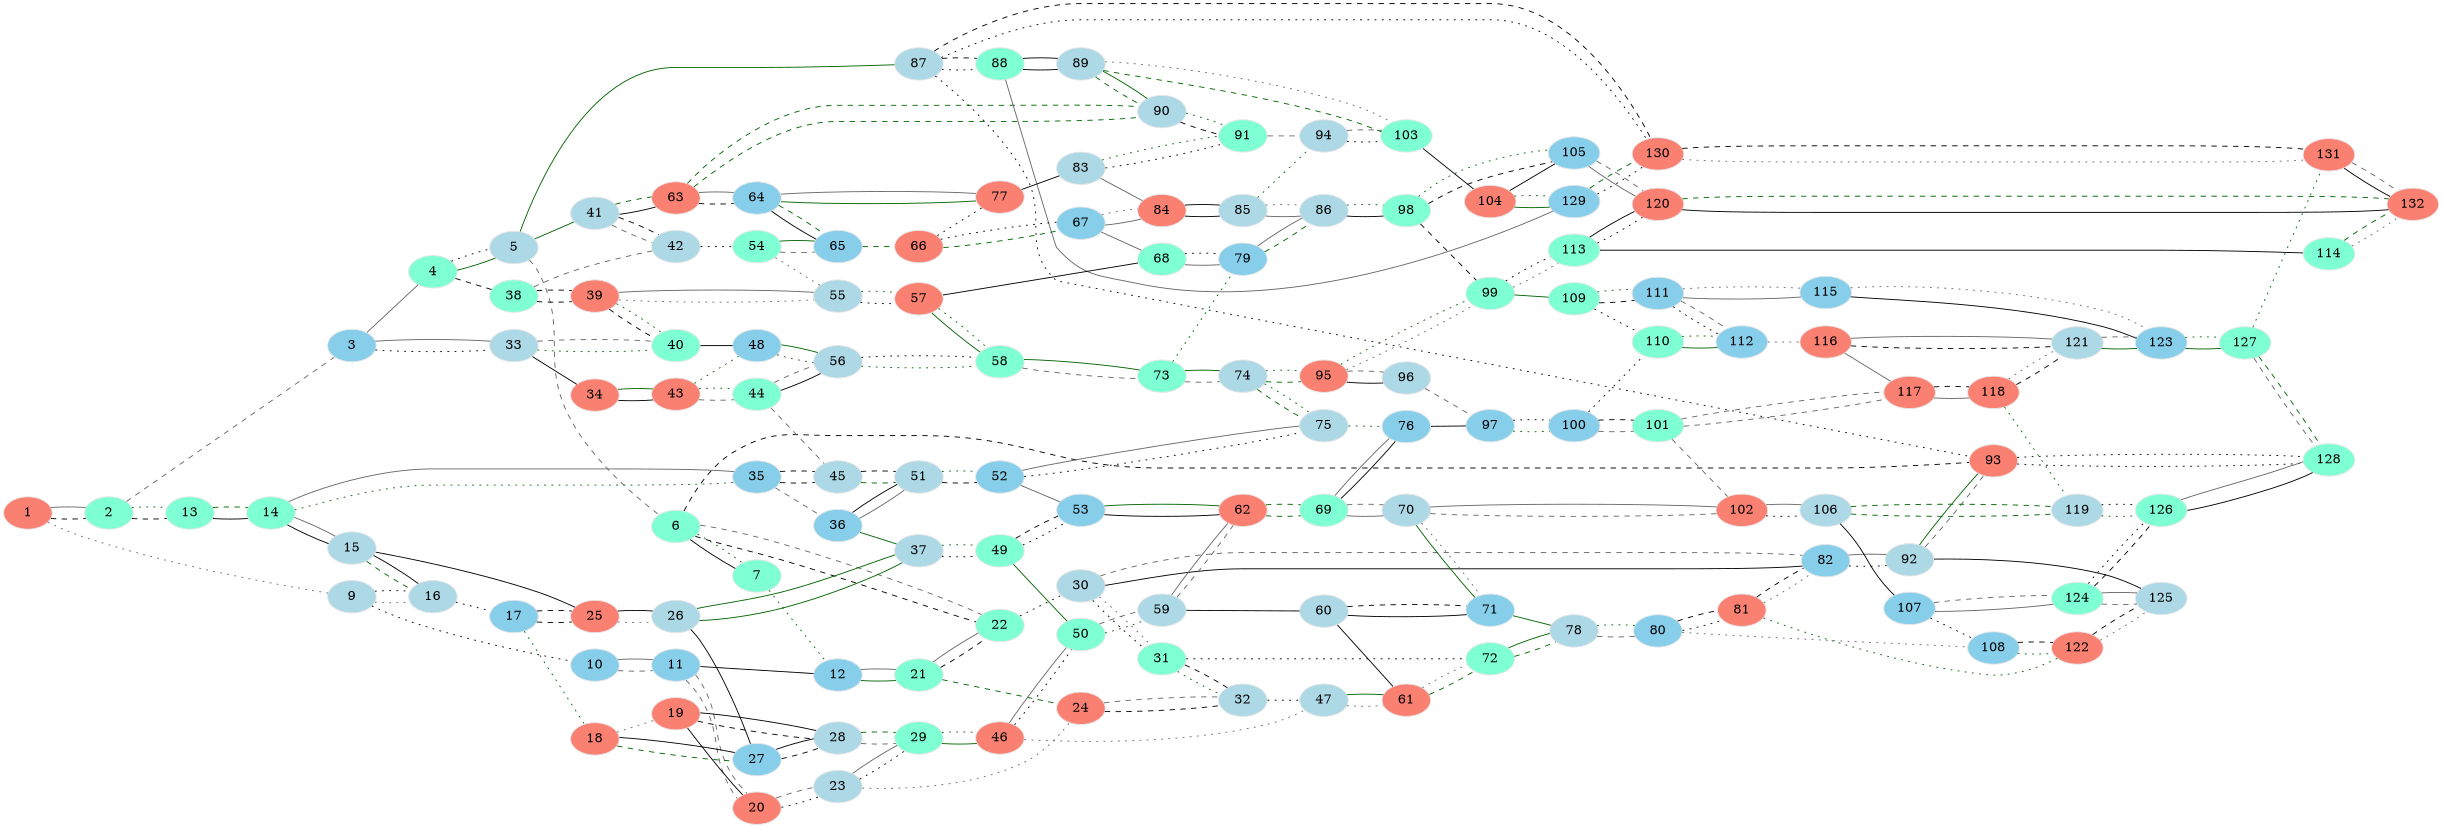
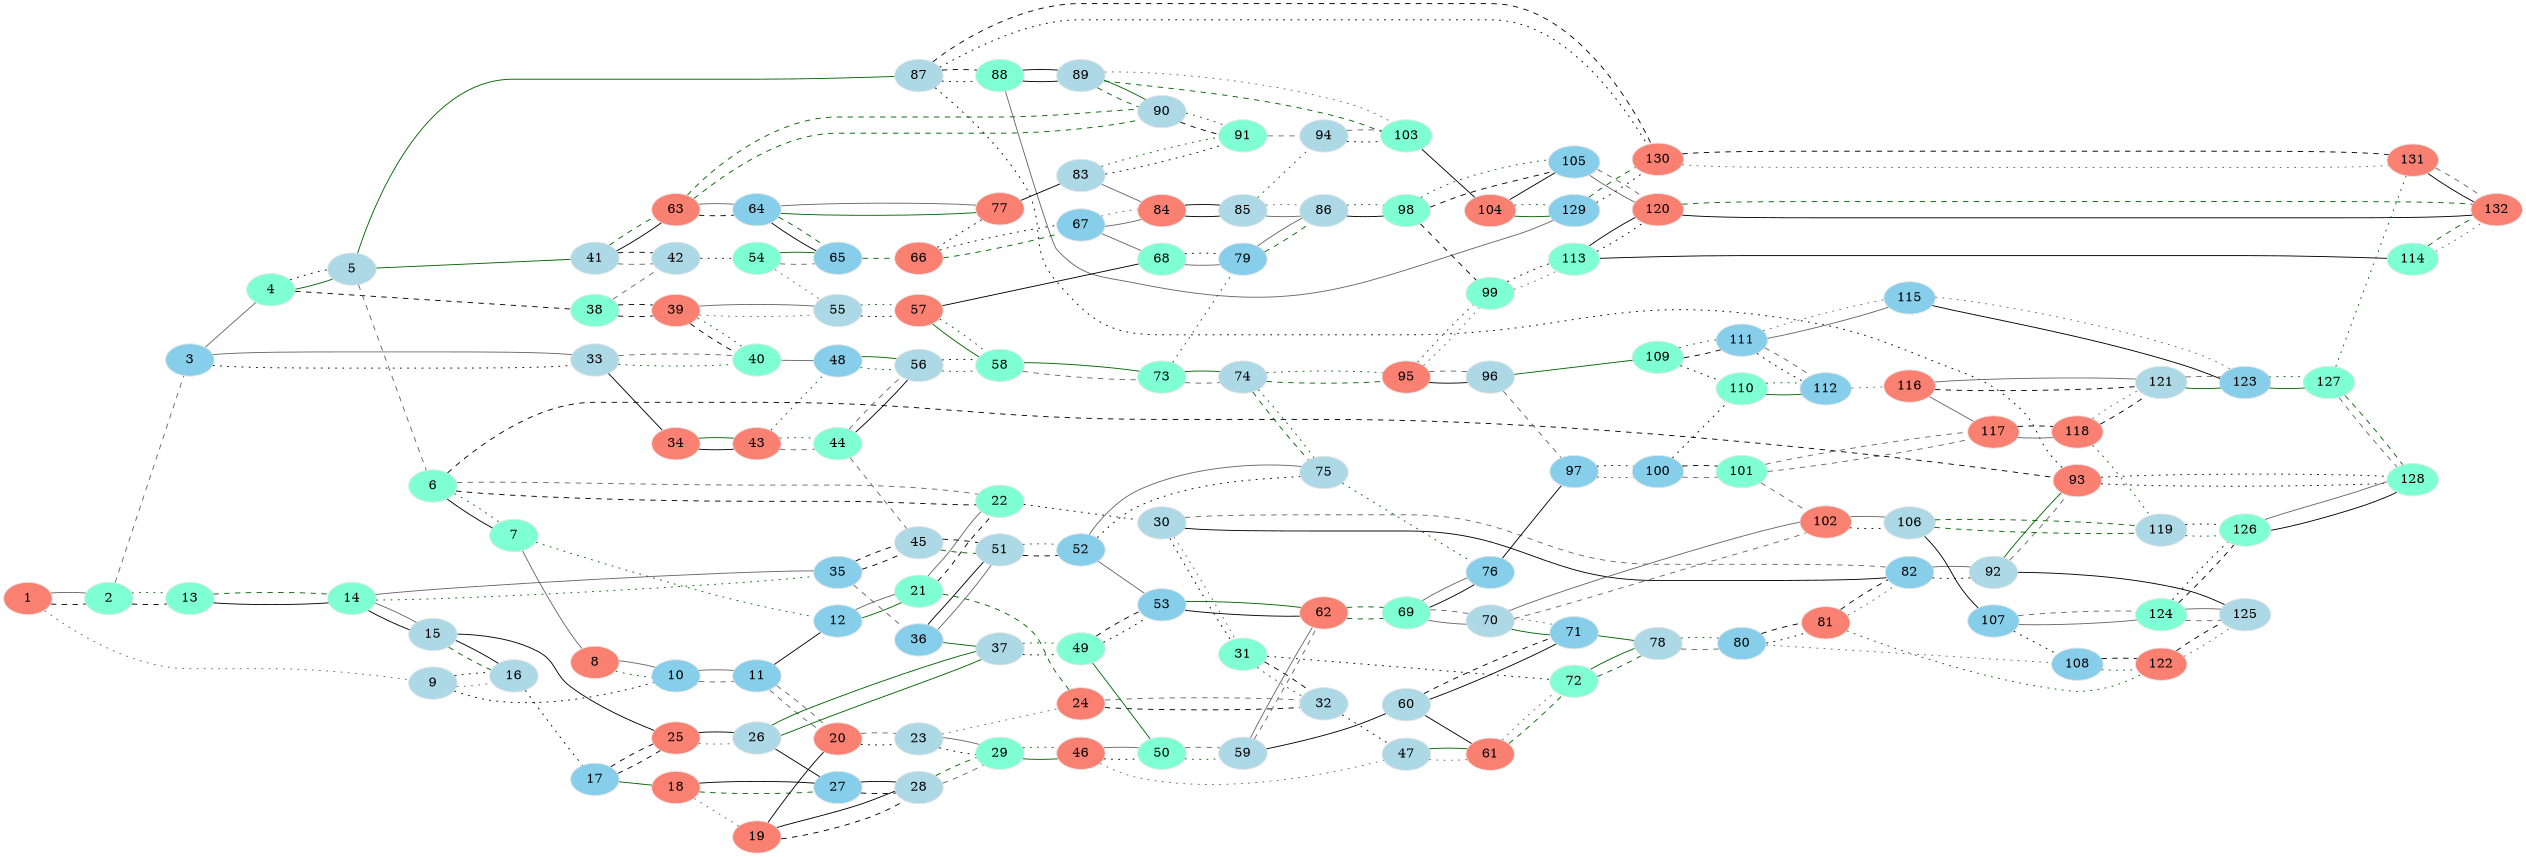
(1531, 296) -> (1573, 367)
(717, 346) -> (798, 360)
none -> (595, 662)
(554, 678) -> (635, 783)
